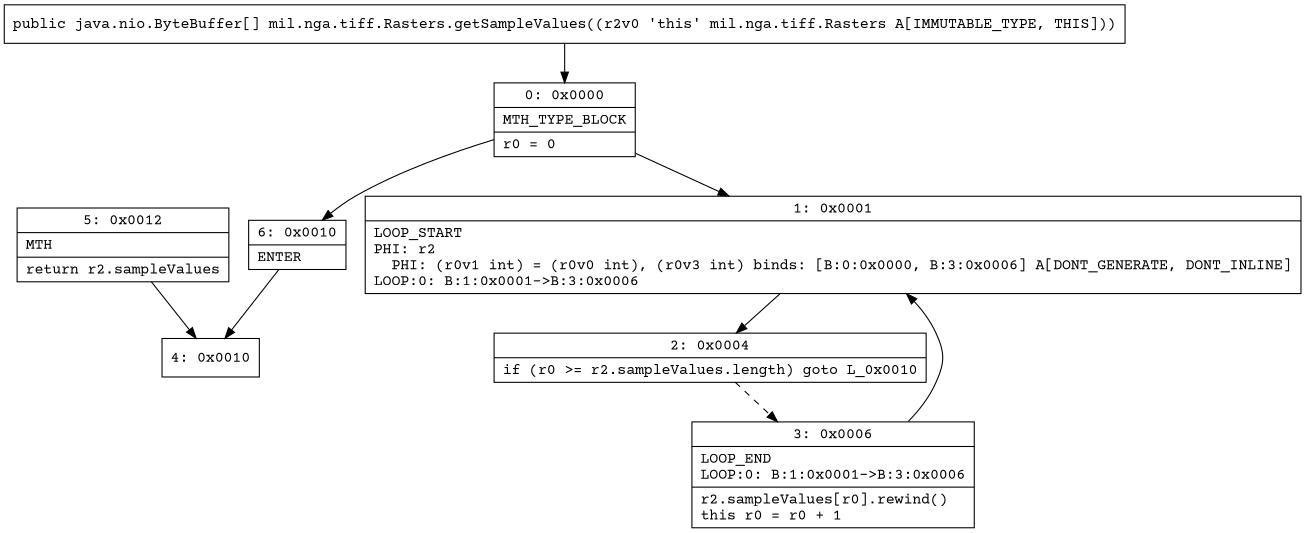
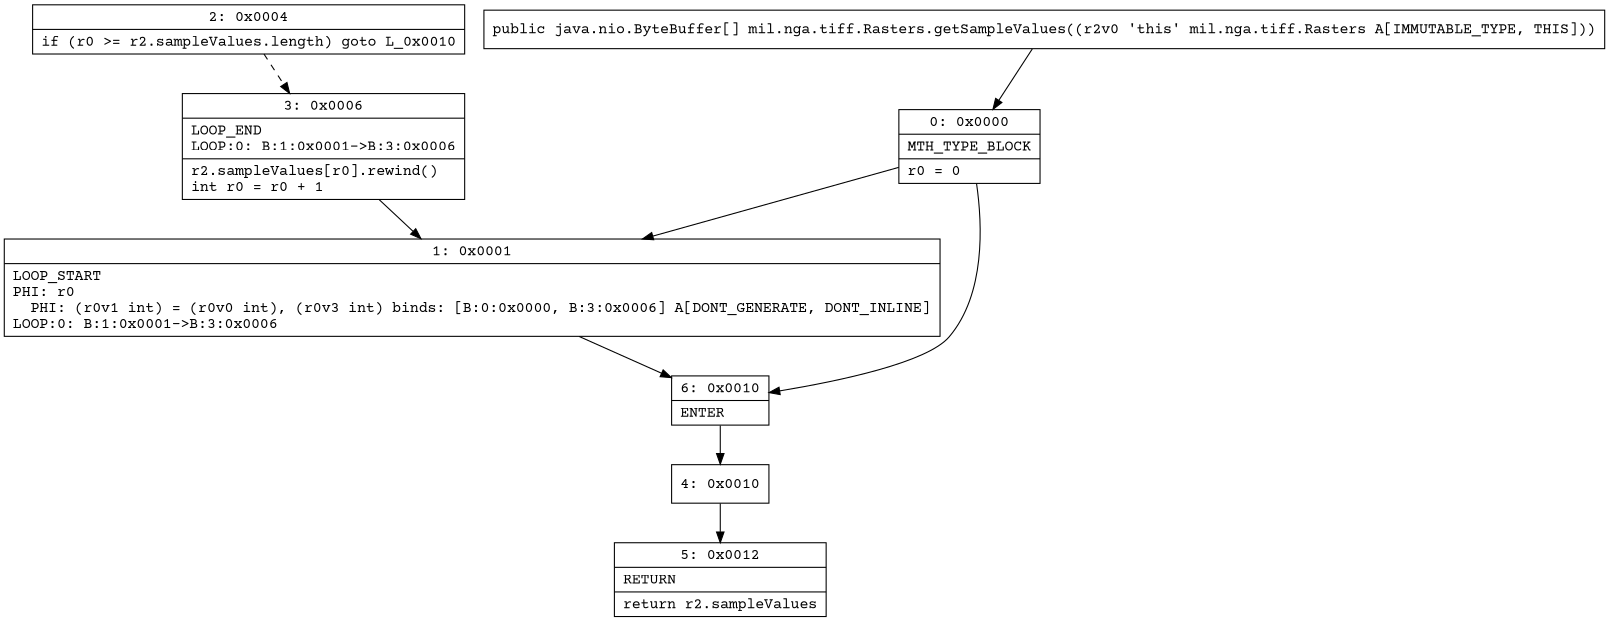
(39, 244) -> (650, 579)
(410, 249) -> (49, 291)
(170, 306) -> (720, 518)
(762, 310) -> (620, 355)
(772, 515) -> (257, 187)
